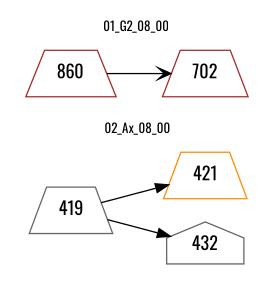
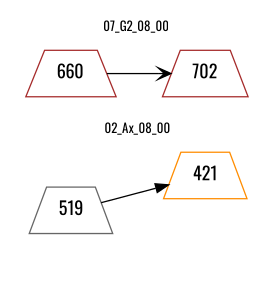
(137, 28) -> (137, 28)
(71, 74) -> (71, 74)
(71, 210) -> (71, 210)
(205, 245) -> none
